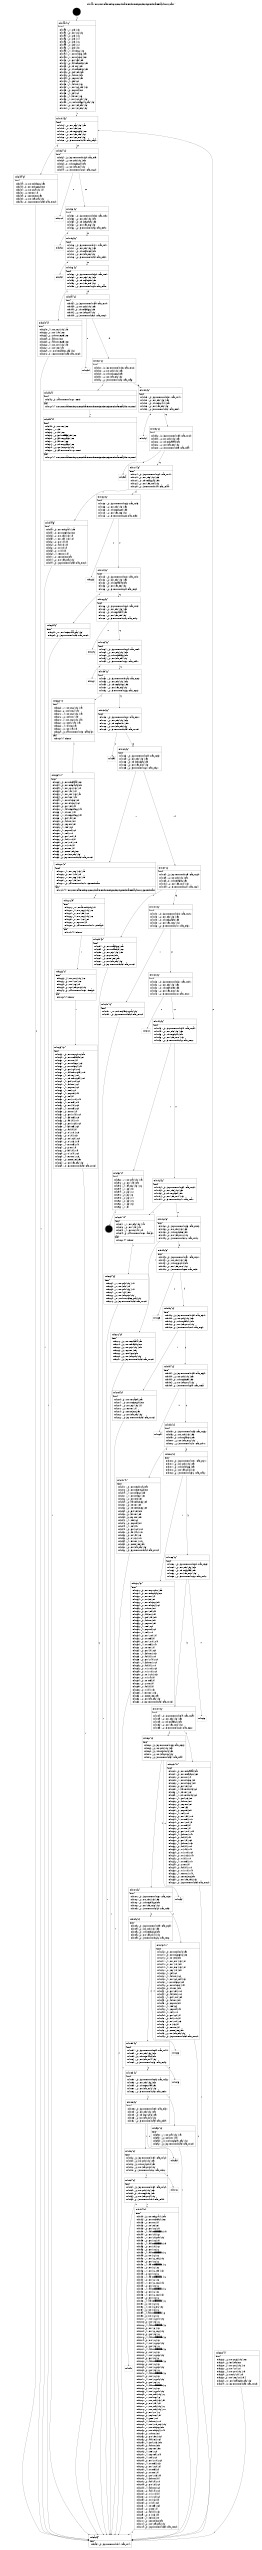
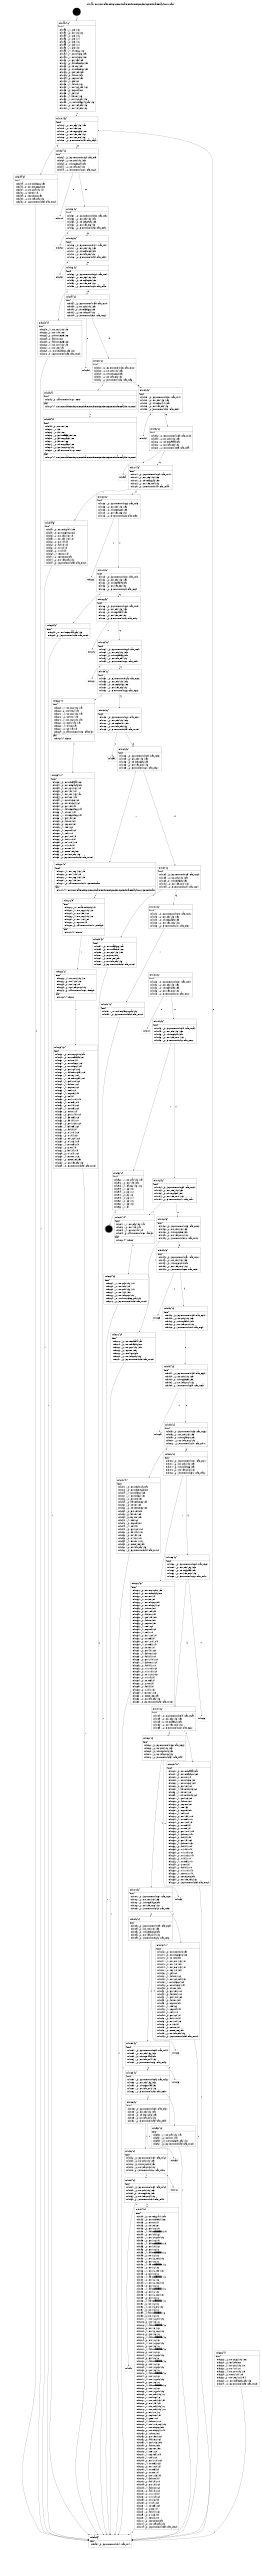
(171, 950) -> none
(134, 1405) -> none
